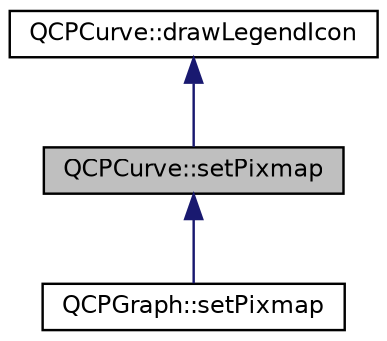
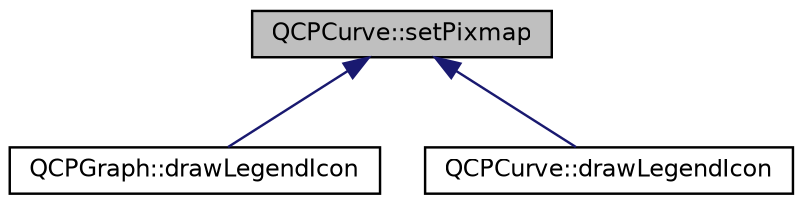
(194, 115) -> (516, 109)
(194, 307) -> (195, 171)
